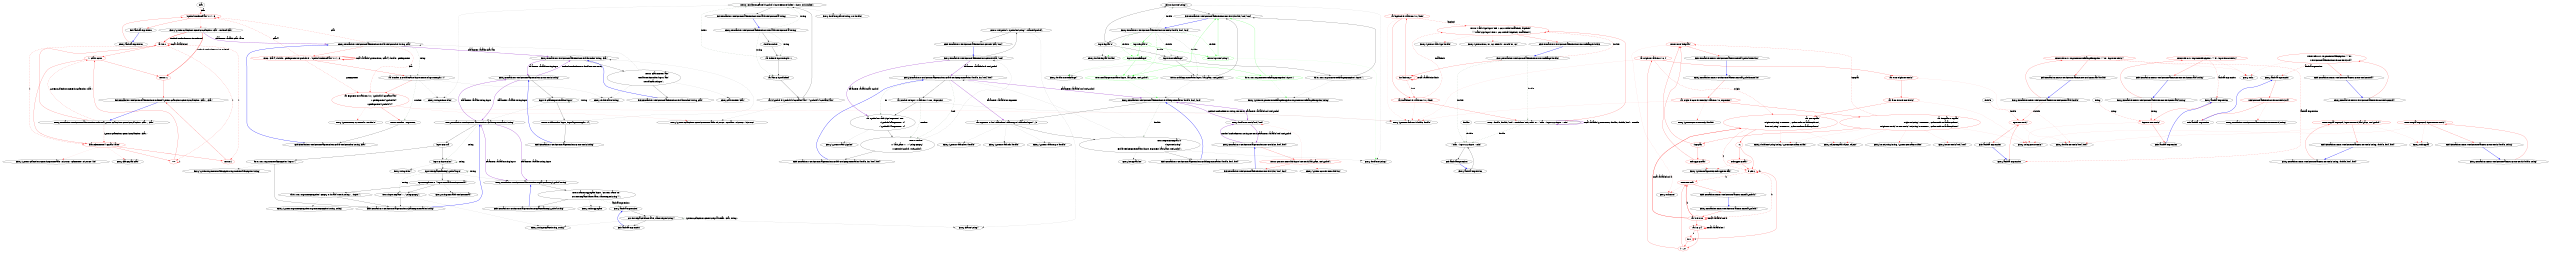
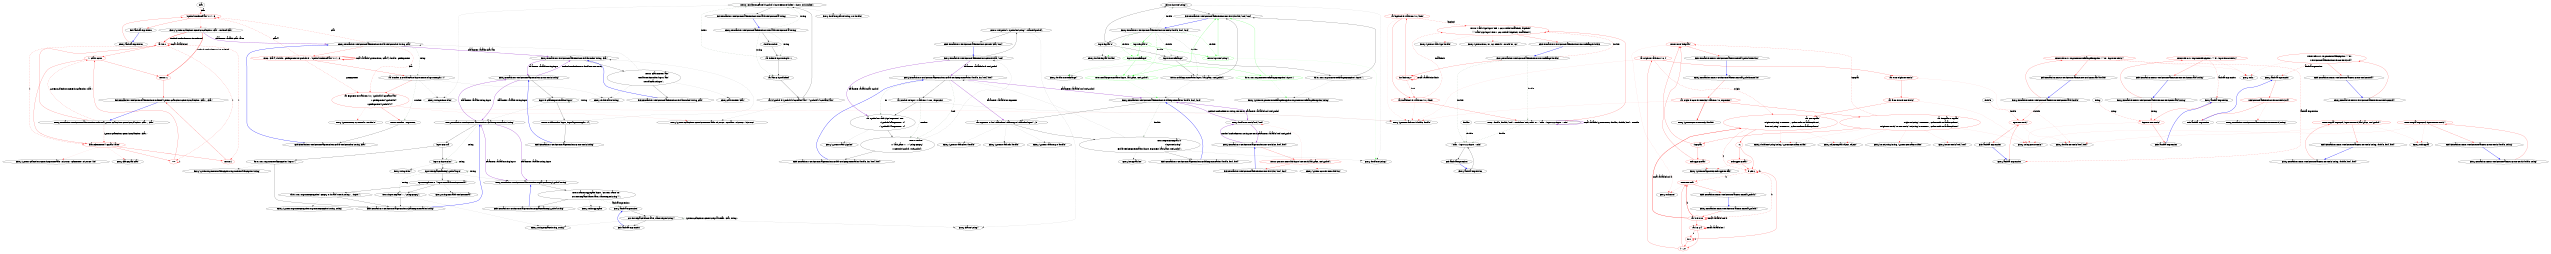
(1701, 111) -> (1701, 111)
